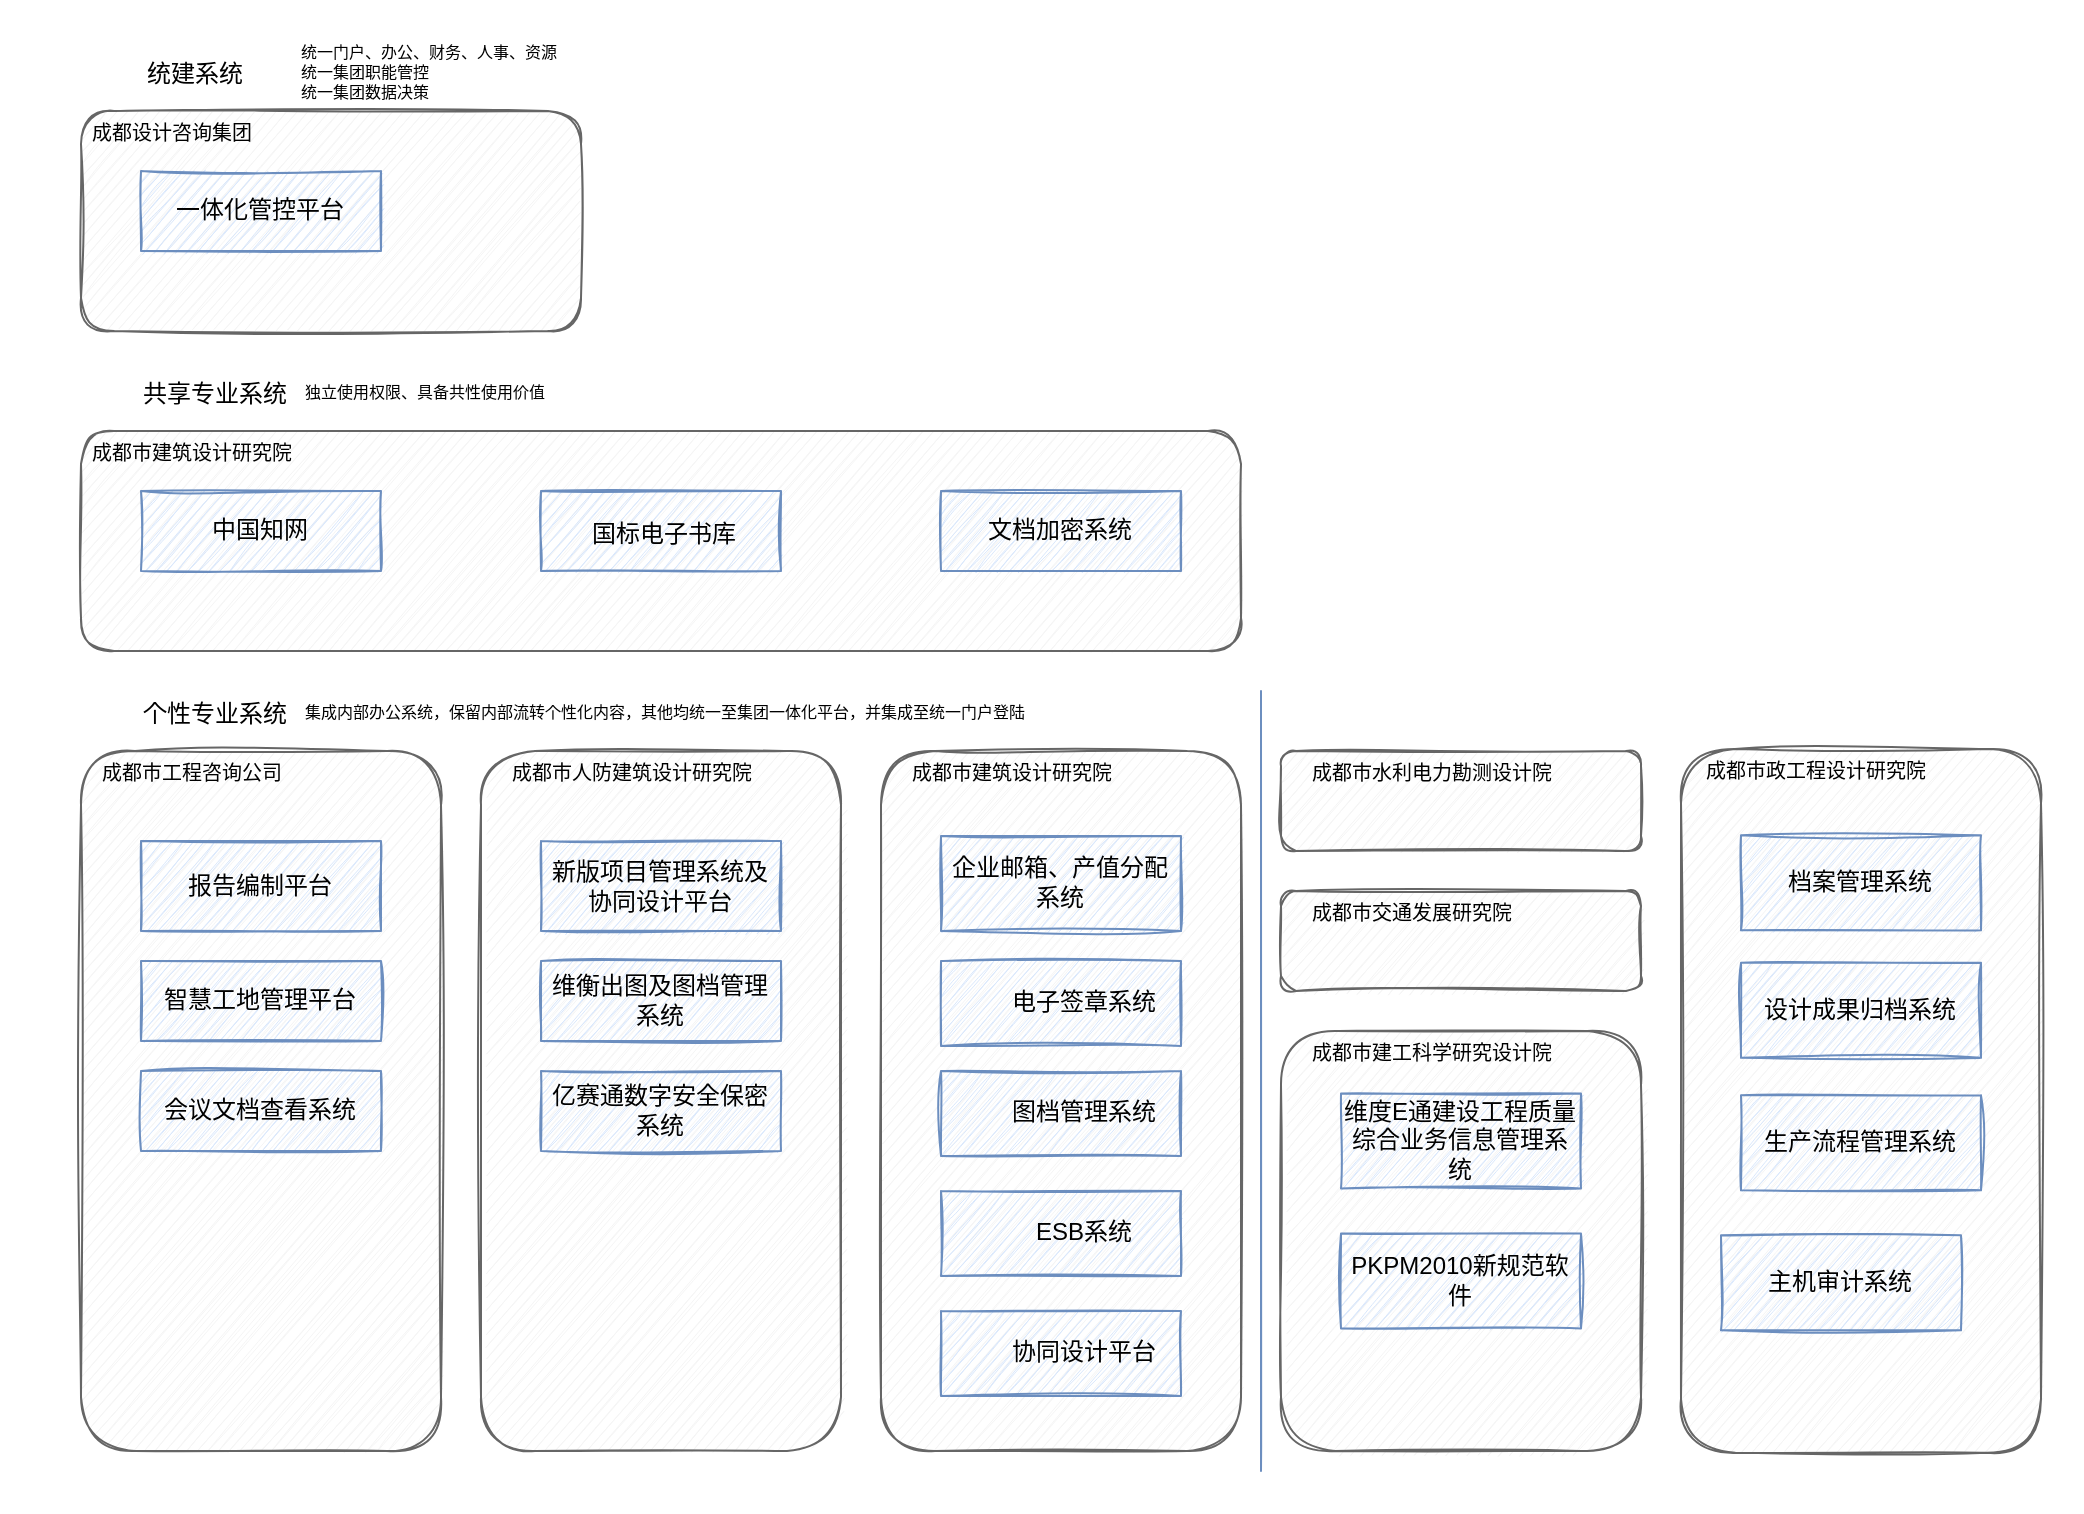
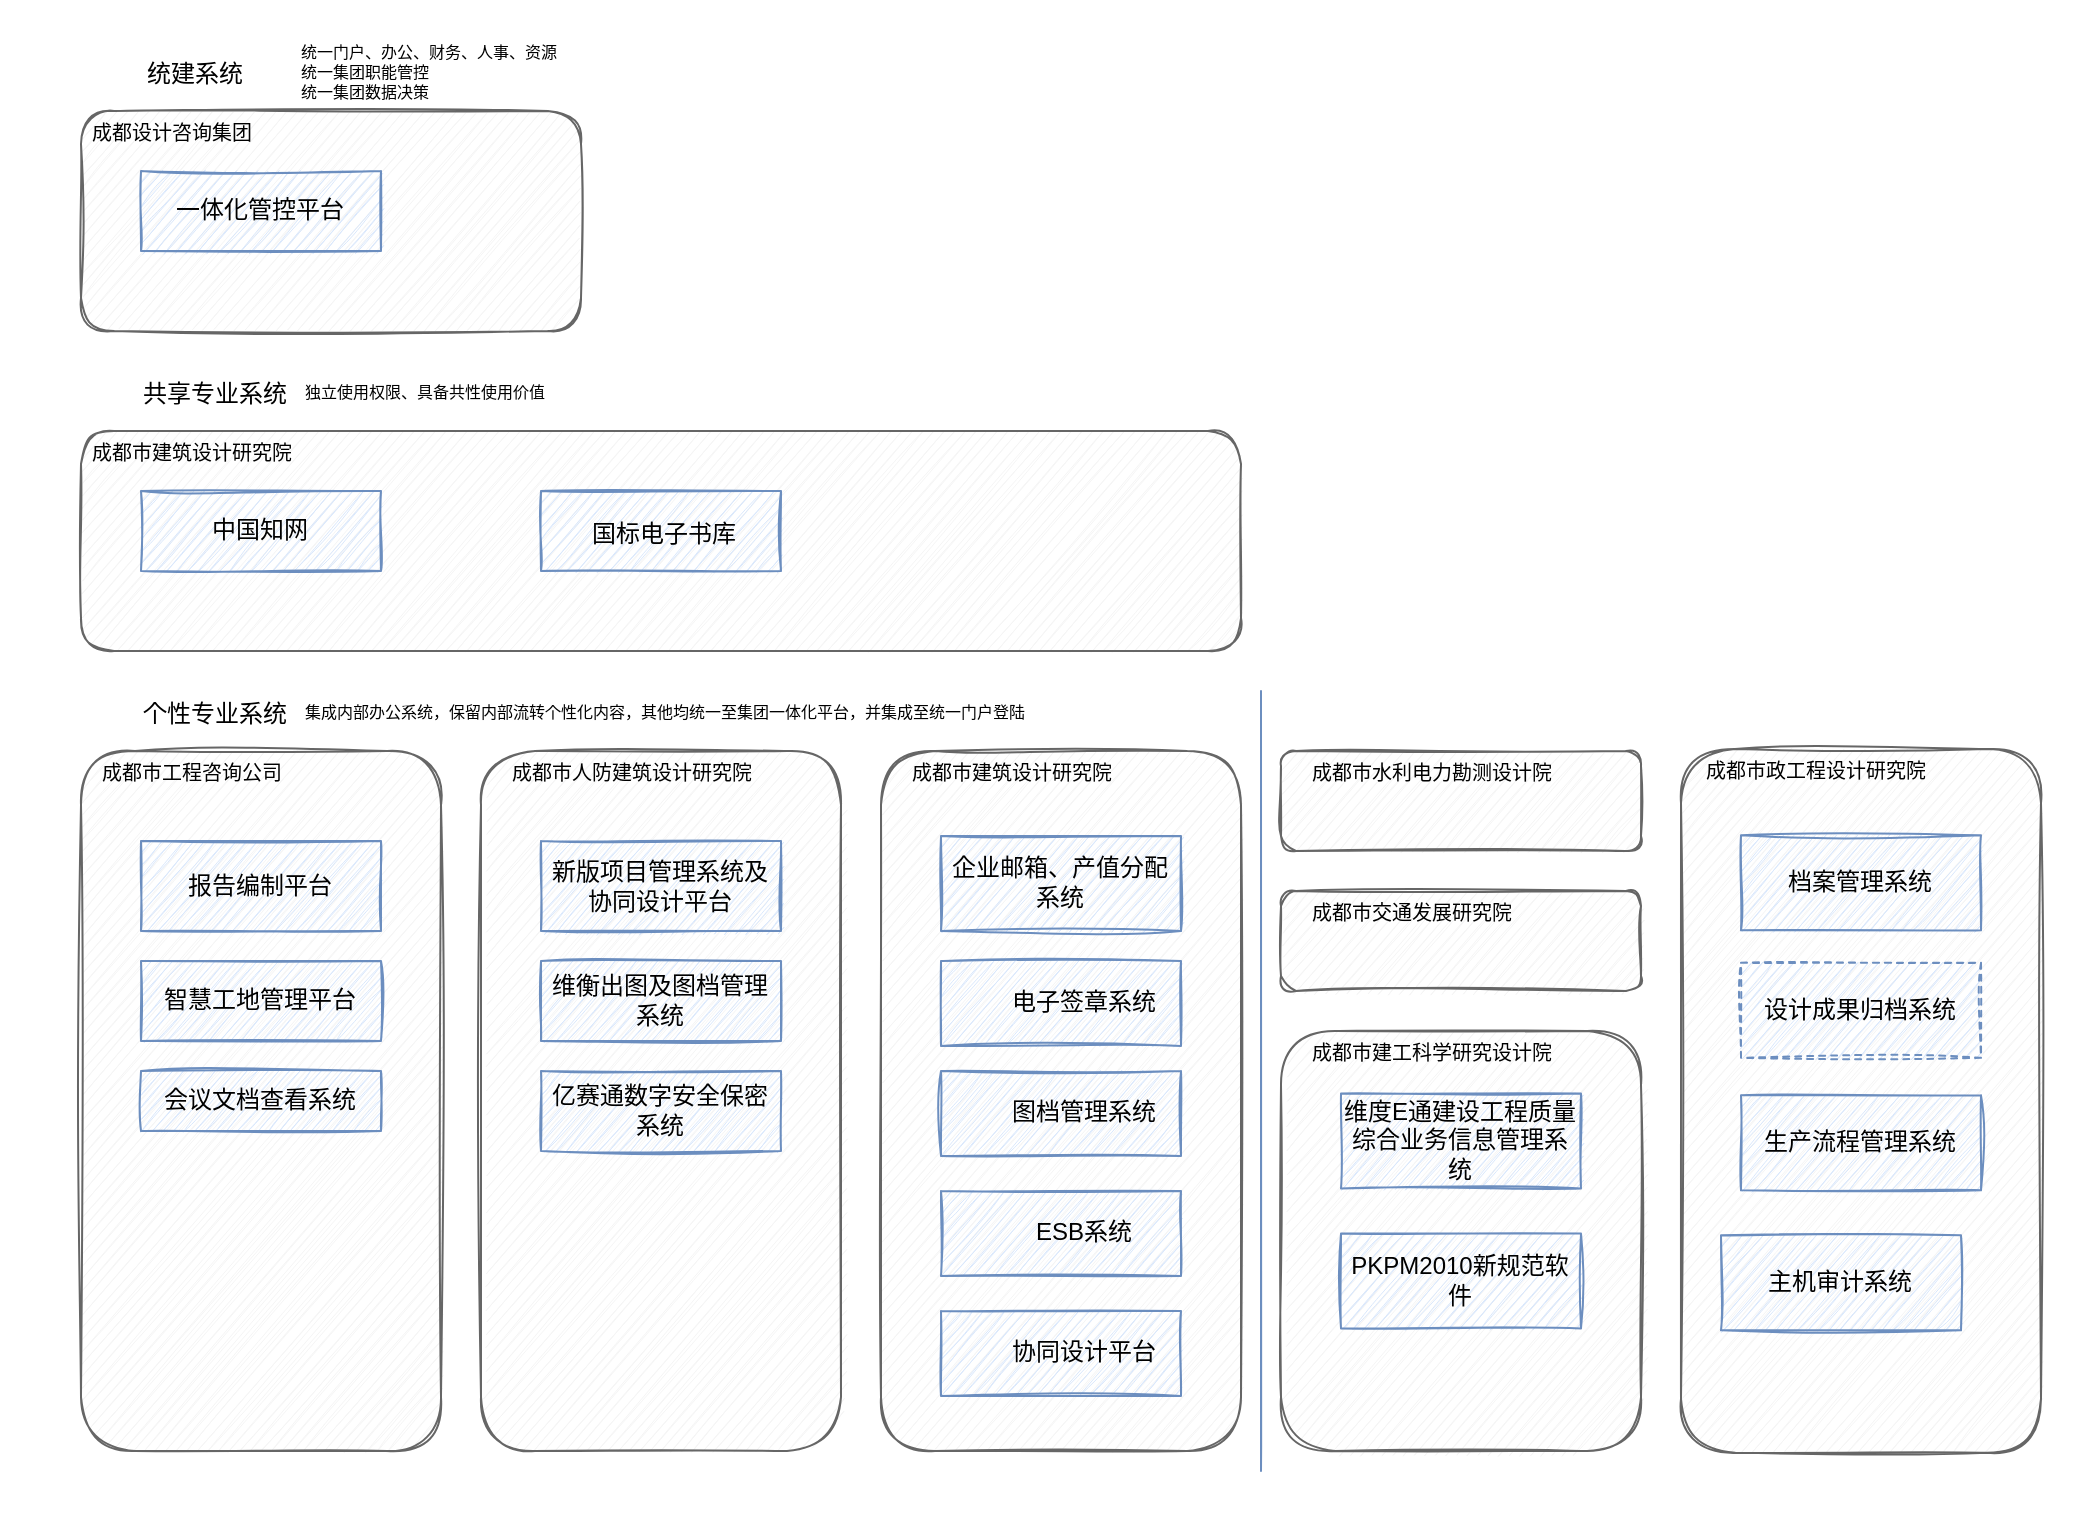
(1061, 531) -> none
(1861, 1010) -> (1861, 1010)
(261, 1111) -> (261, 1101)
